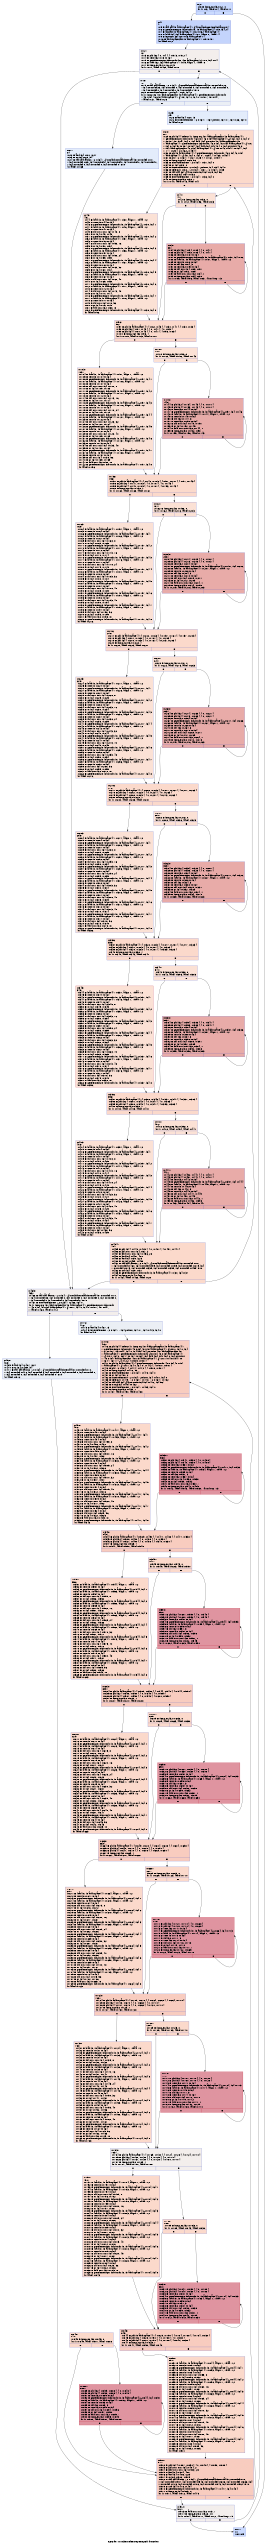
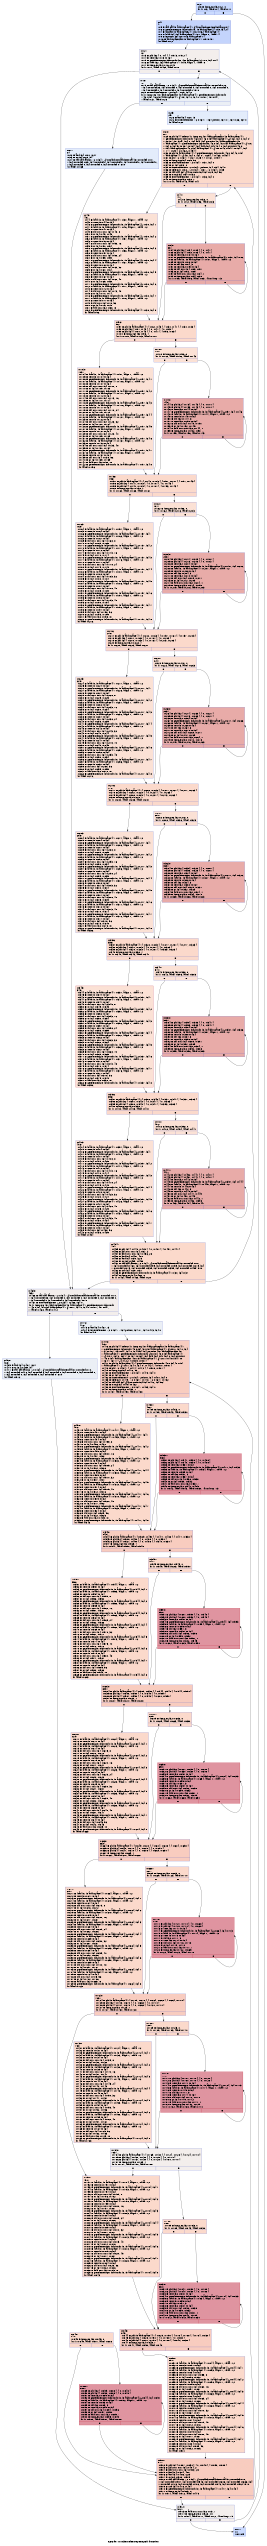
none -> (167, 1410)
(117, 2028) -> (63, 2090)
